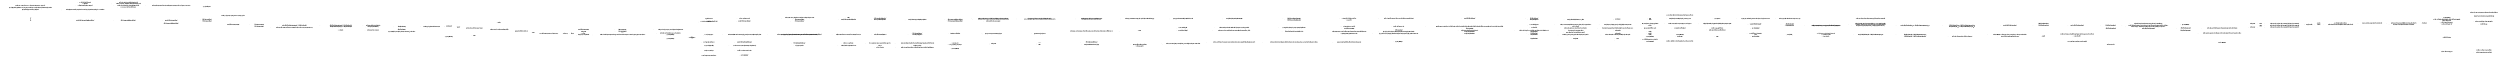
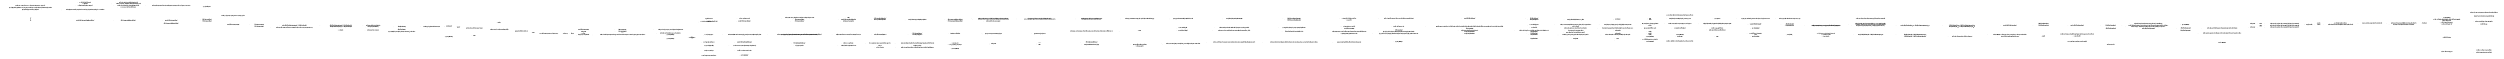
none -> (848, 21)
